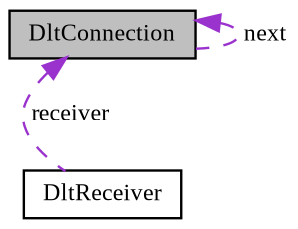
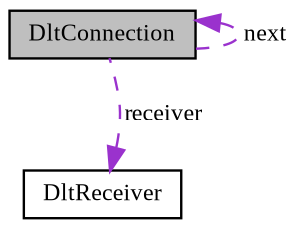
(25, 126) -> (119, 102)
